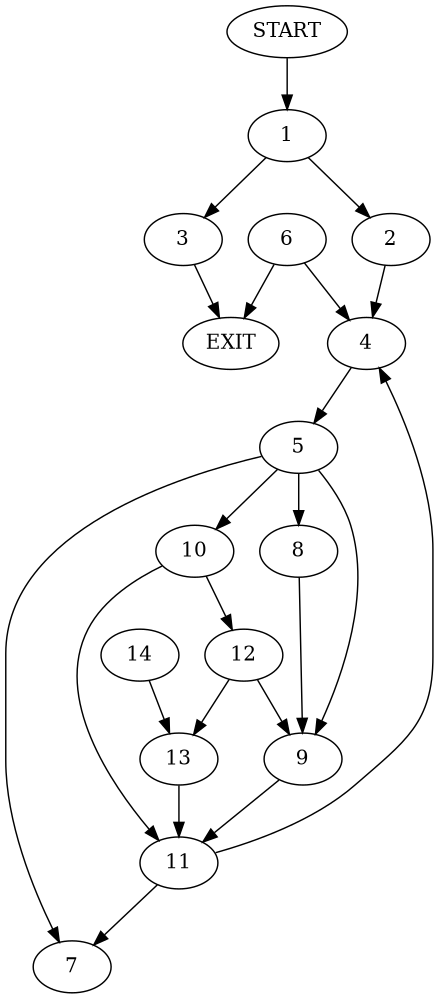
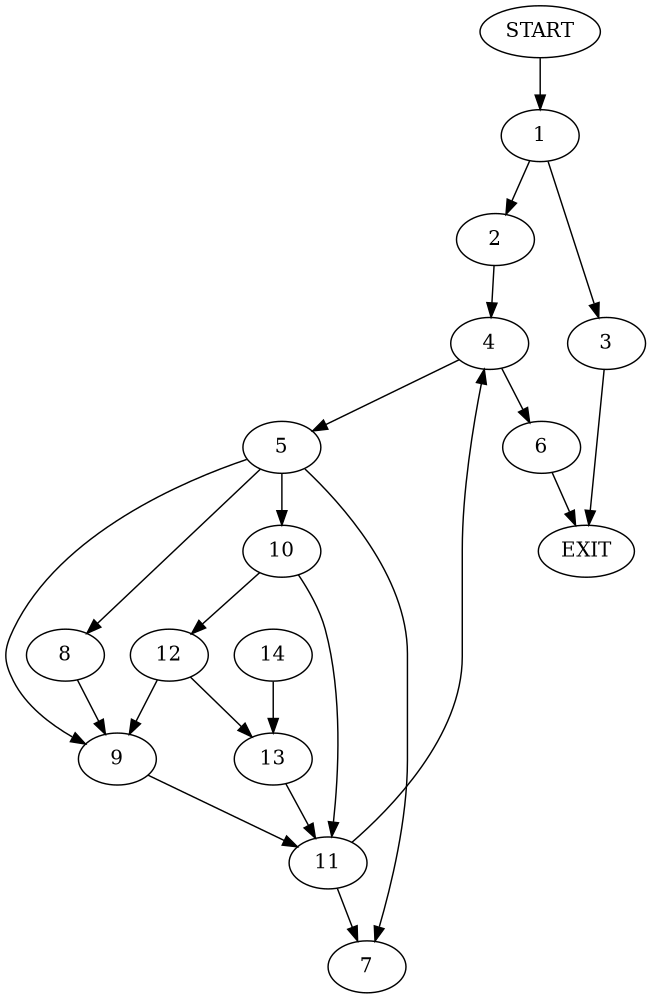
(322, 286) -> (512, 389)
